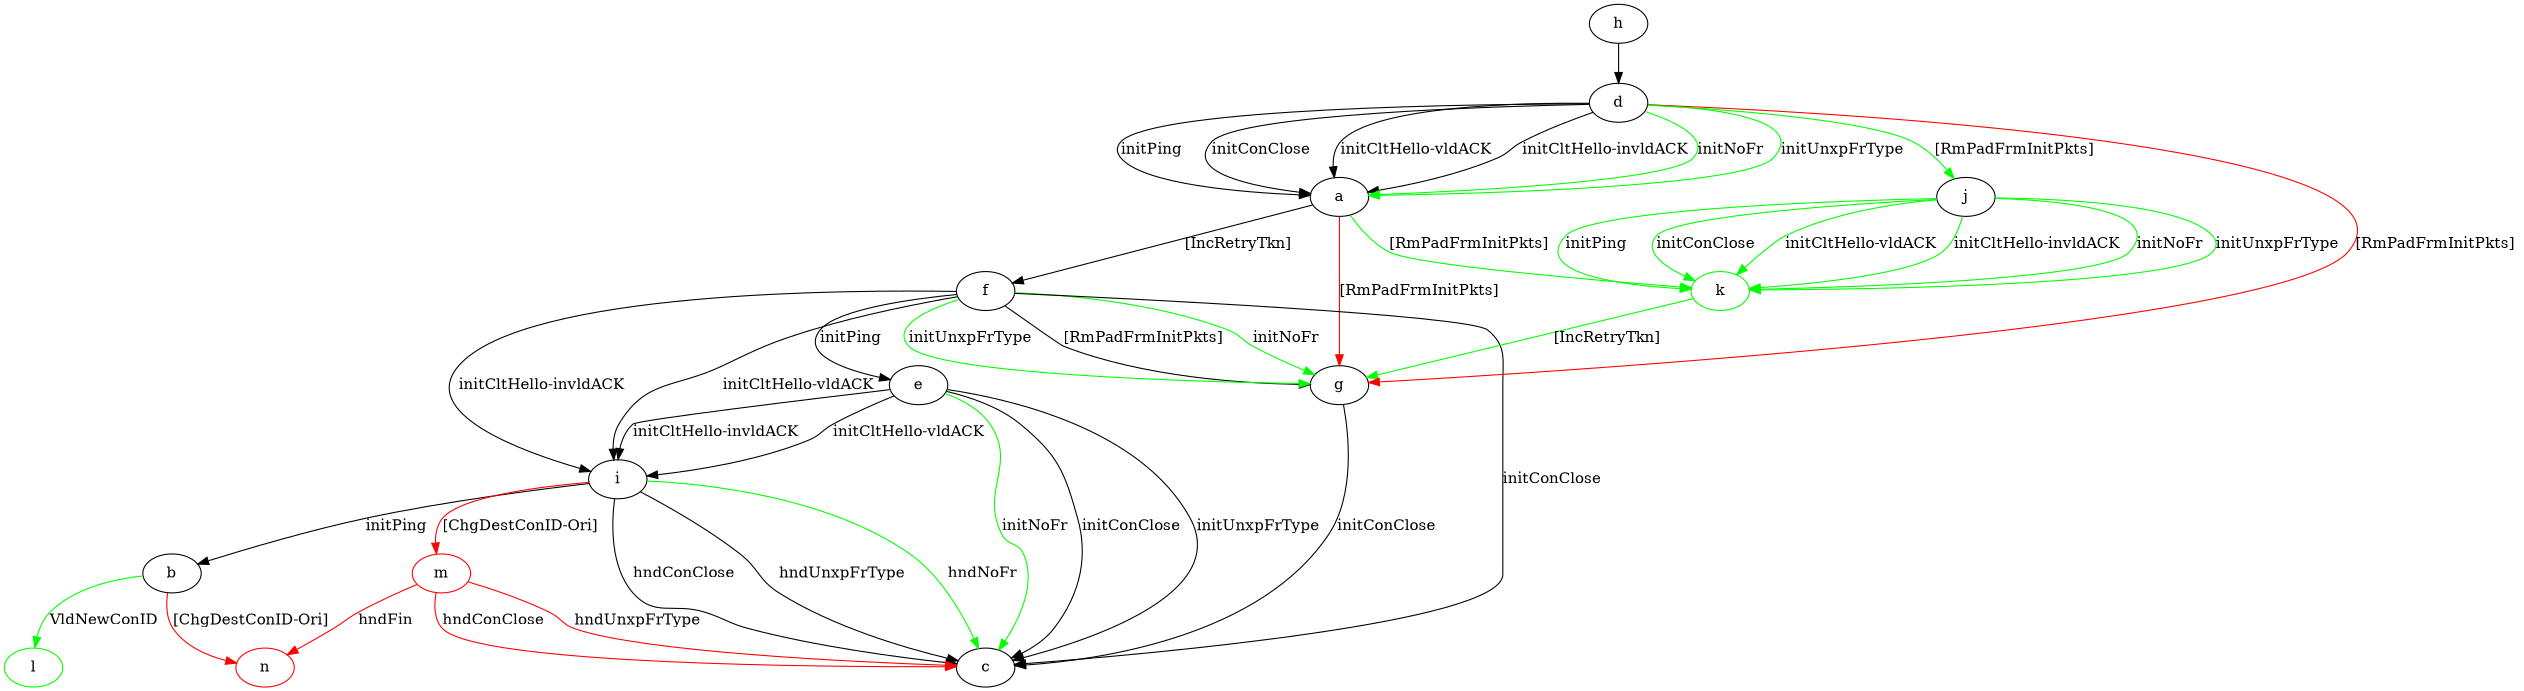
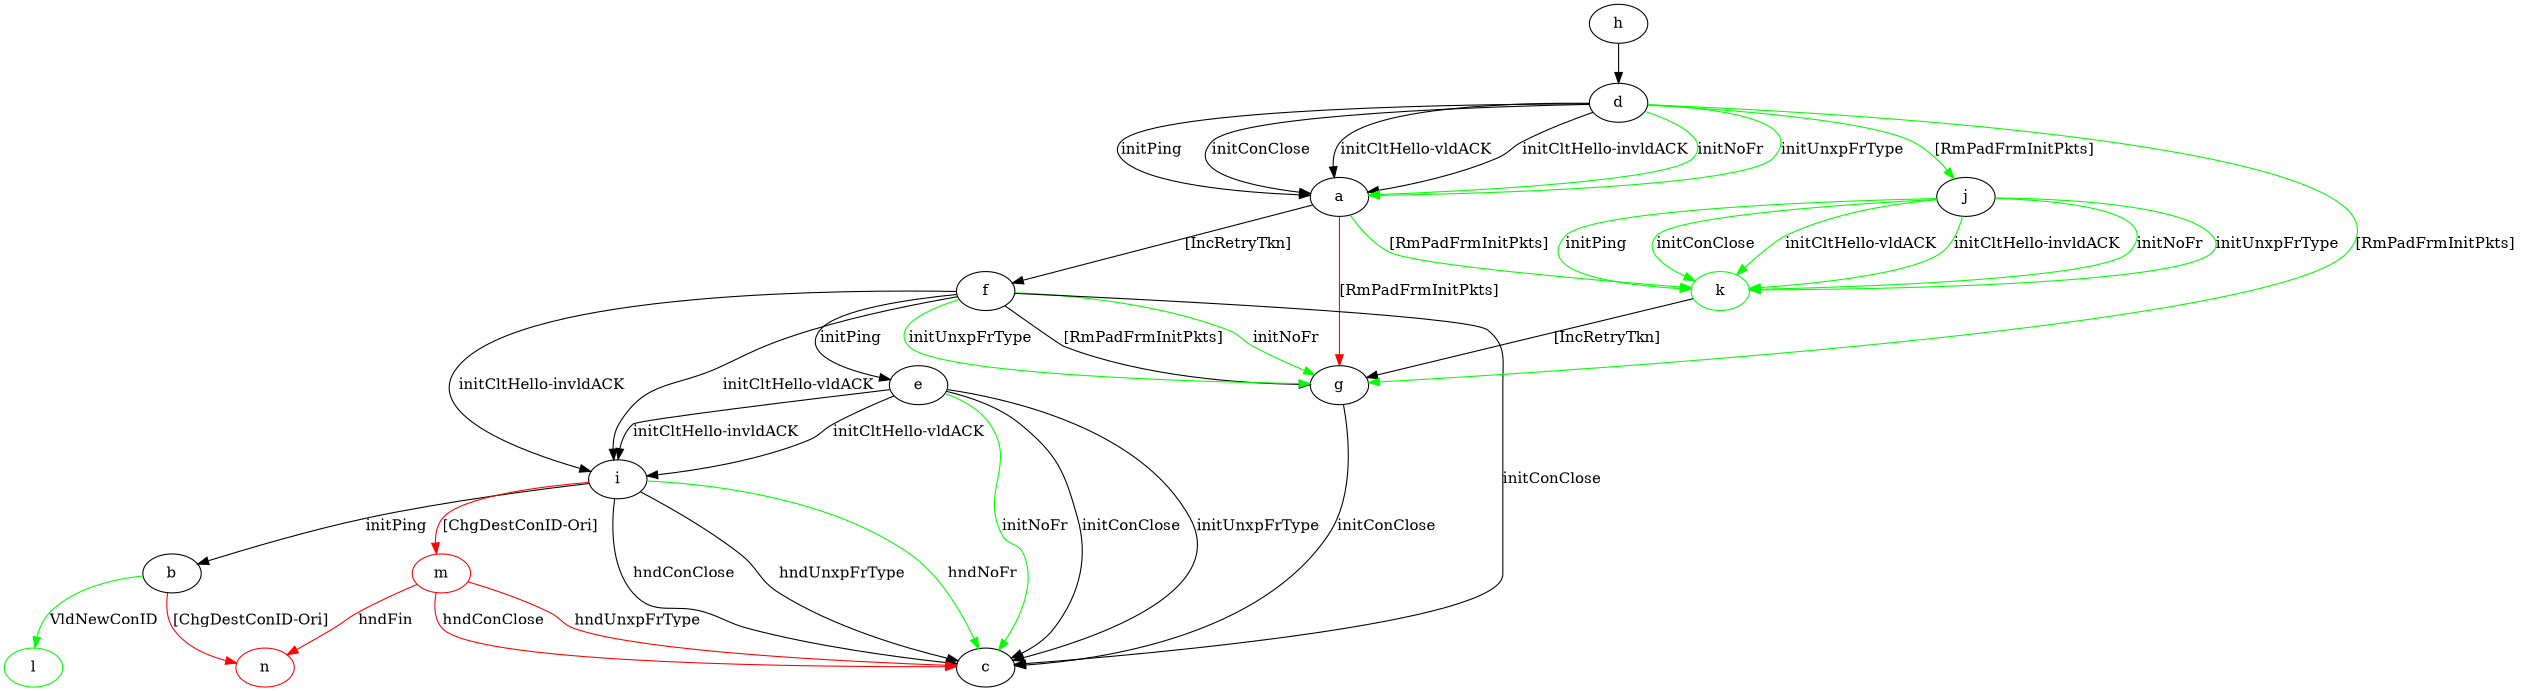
(2243, 291) -> (2243, 291)
(1535, 337) -> (1535, 337)
